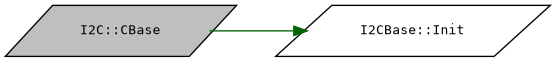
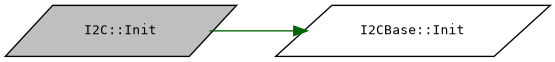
(121, 31) -> (121, 31)
